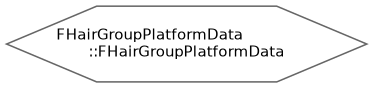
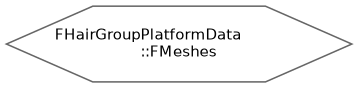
(187, 44) -> (179, 44)
